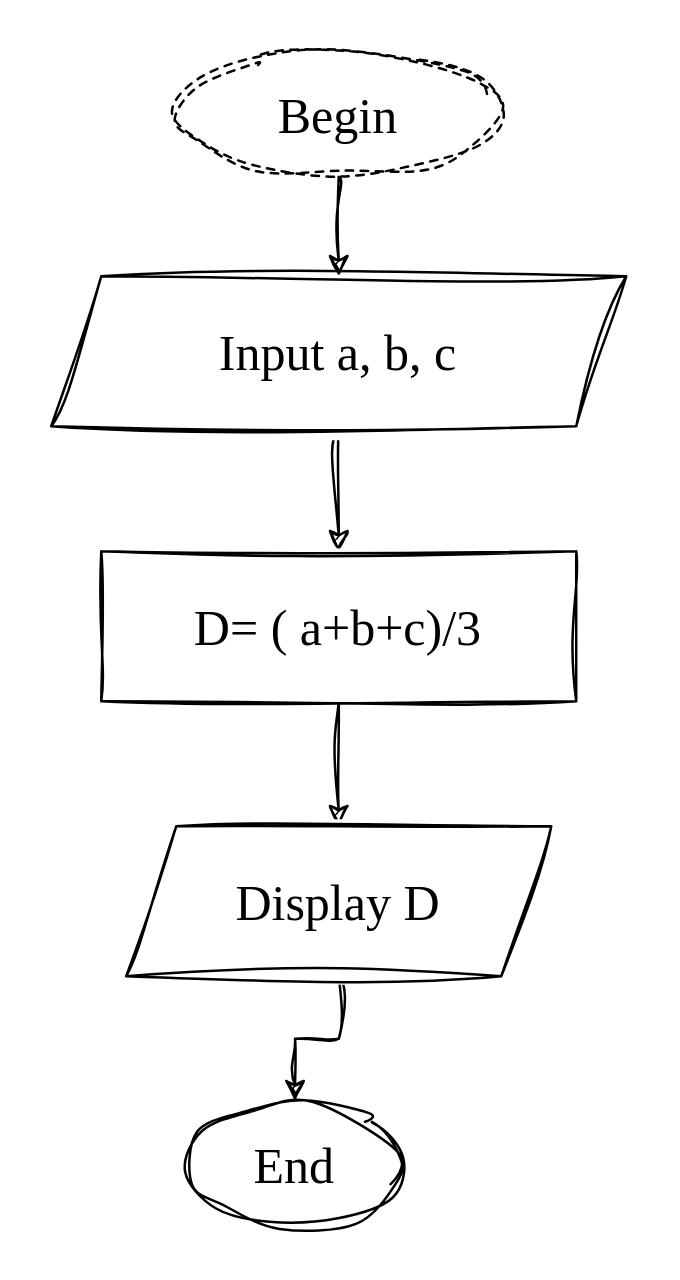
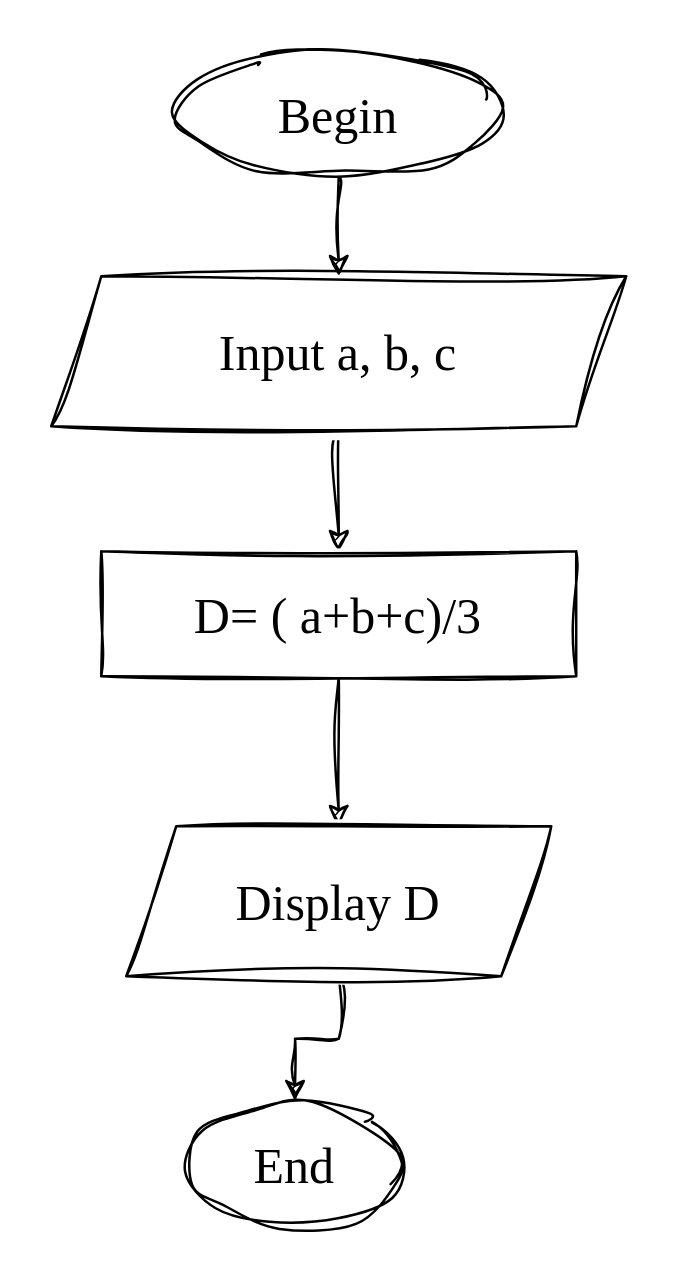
(339, 114) -> (339, 114)
(339, 626) -> (339, 614)
